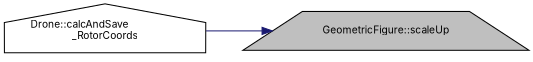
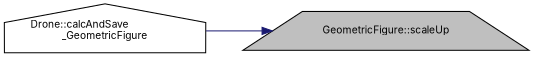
(105, 31) -> (105, 31)
